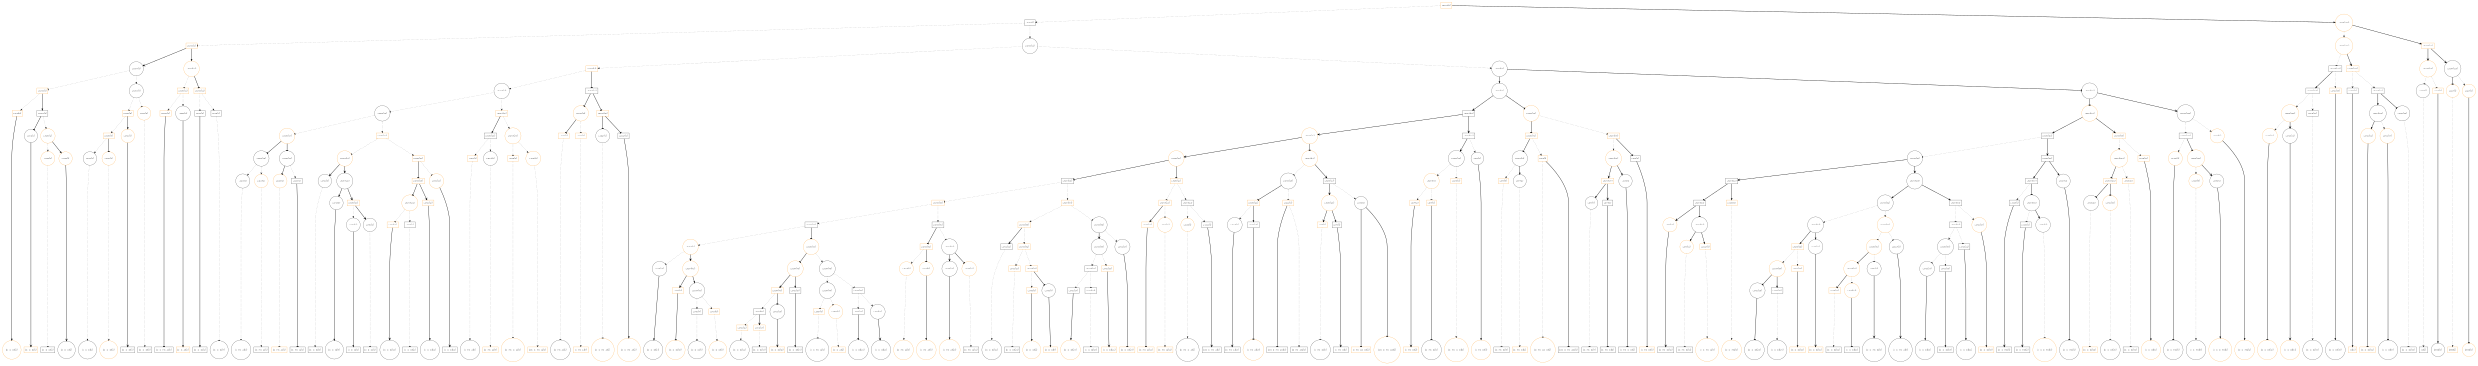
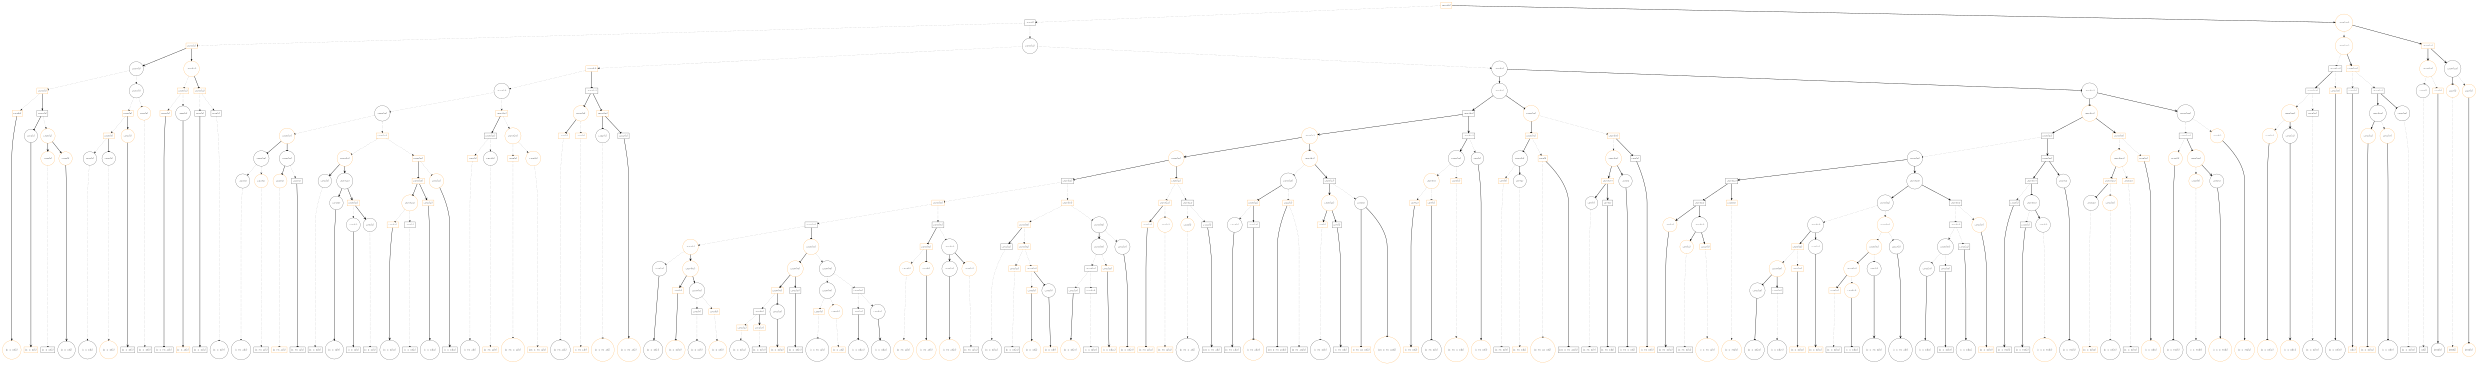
(48, 146) -> (48, 146)
(109, 158) -> (109, 158)
(2110, 189) -> (2110, 189)
